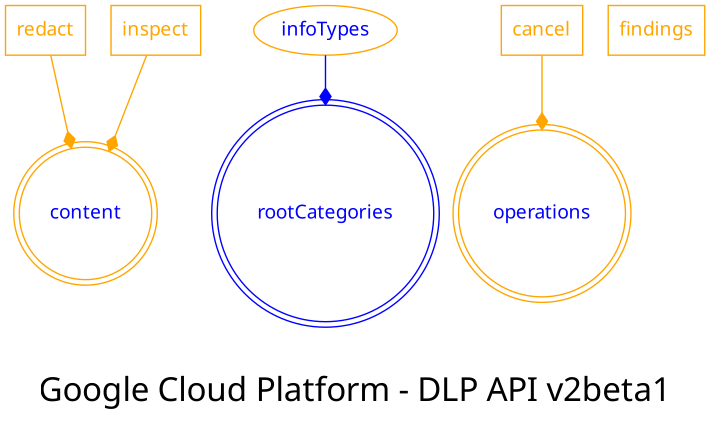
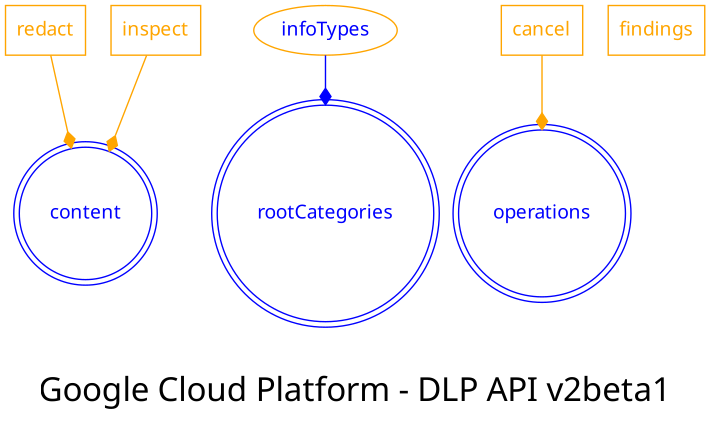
(86, 213) -> (86, 213)
(542, 213) -> (542, 213)
